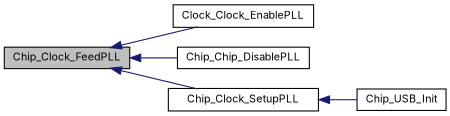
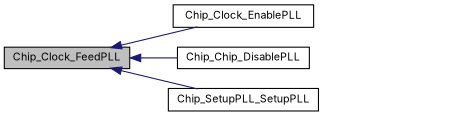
(243, 16) -> (243, 16)
(243, 100) -> (243, 100)
(402, 100) -> none
